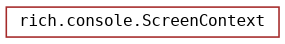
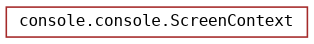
(143, 22) -> (157, 22)
